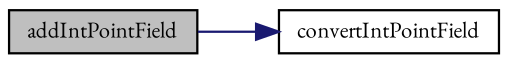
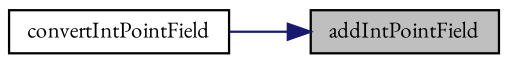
(227, 32) -> (258, 32)
